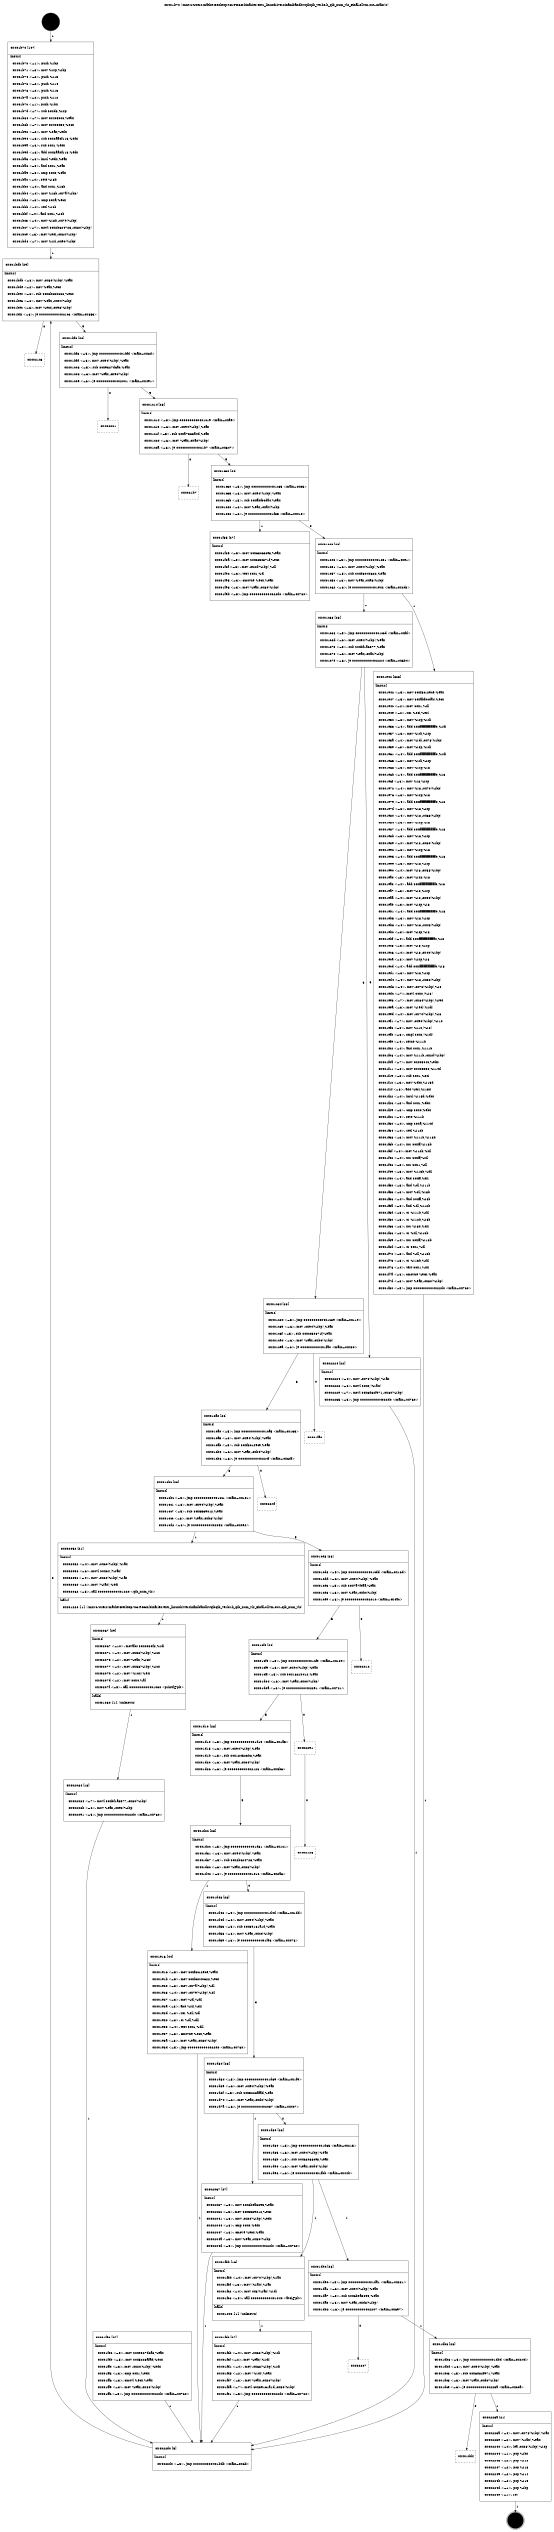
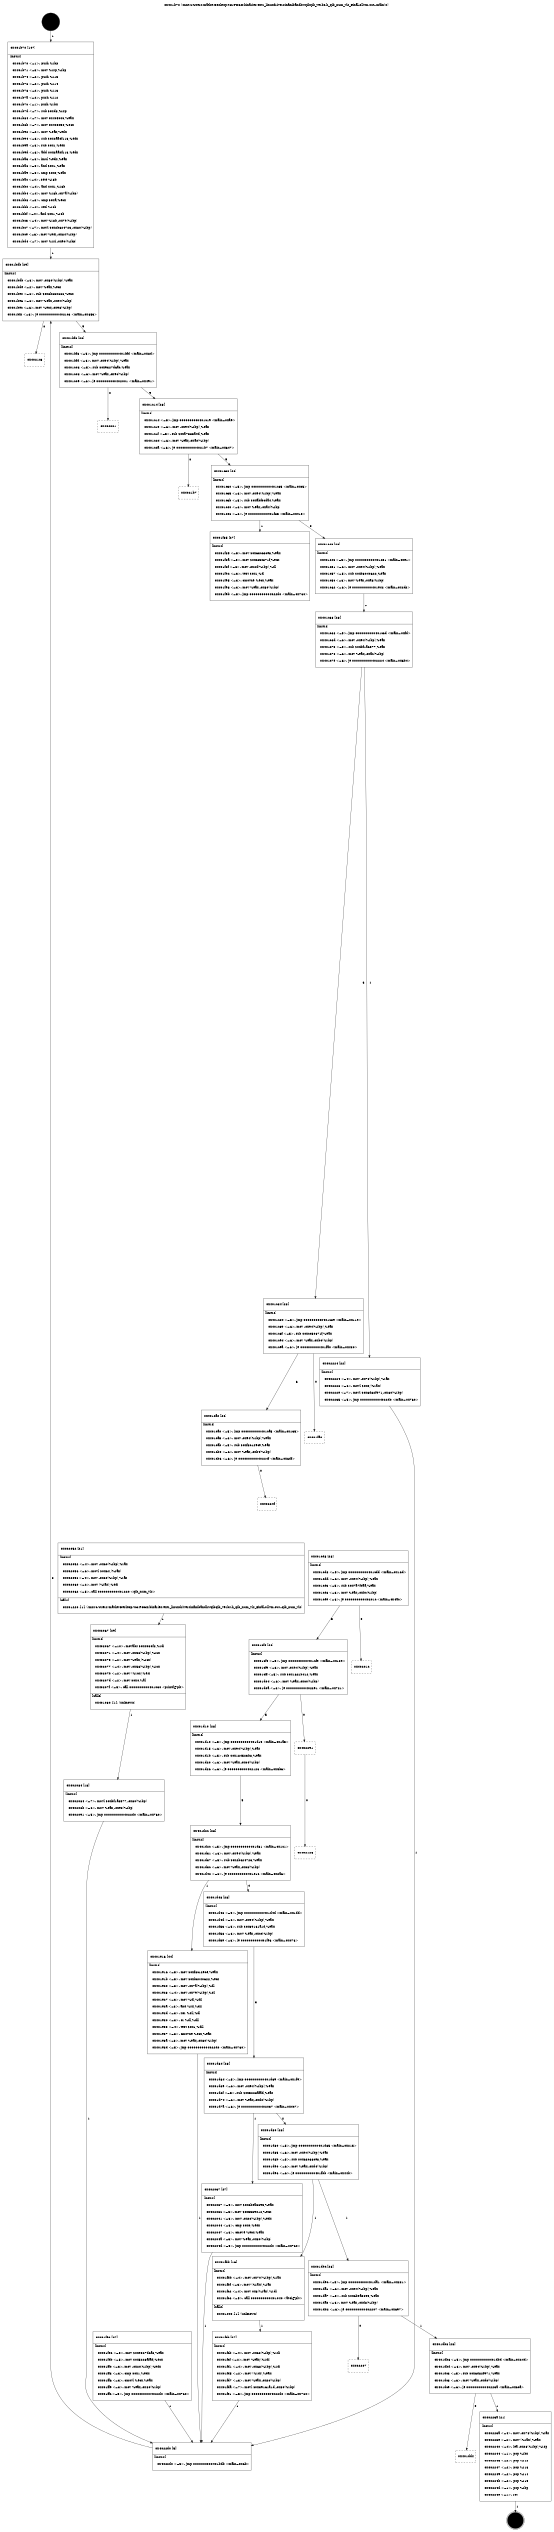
(370, 983) -> (370, 983)
(424, 983) -> none
(204, 1504) -> none
